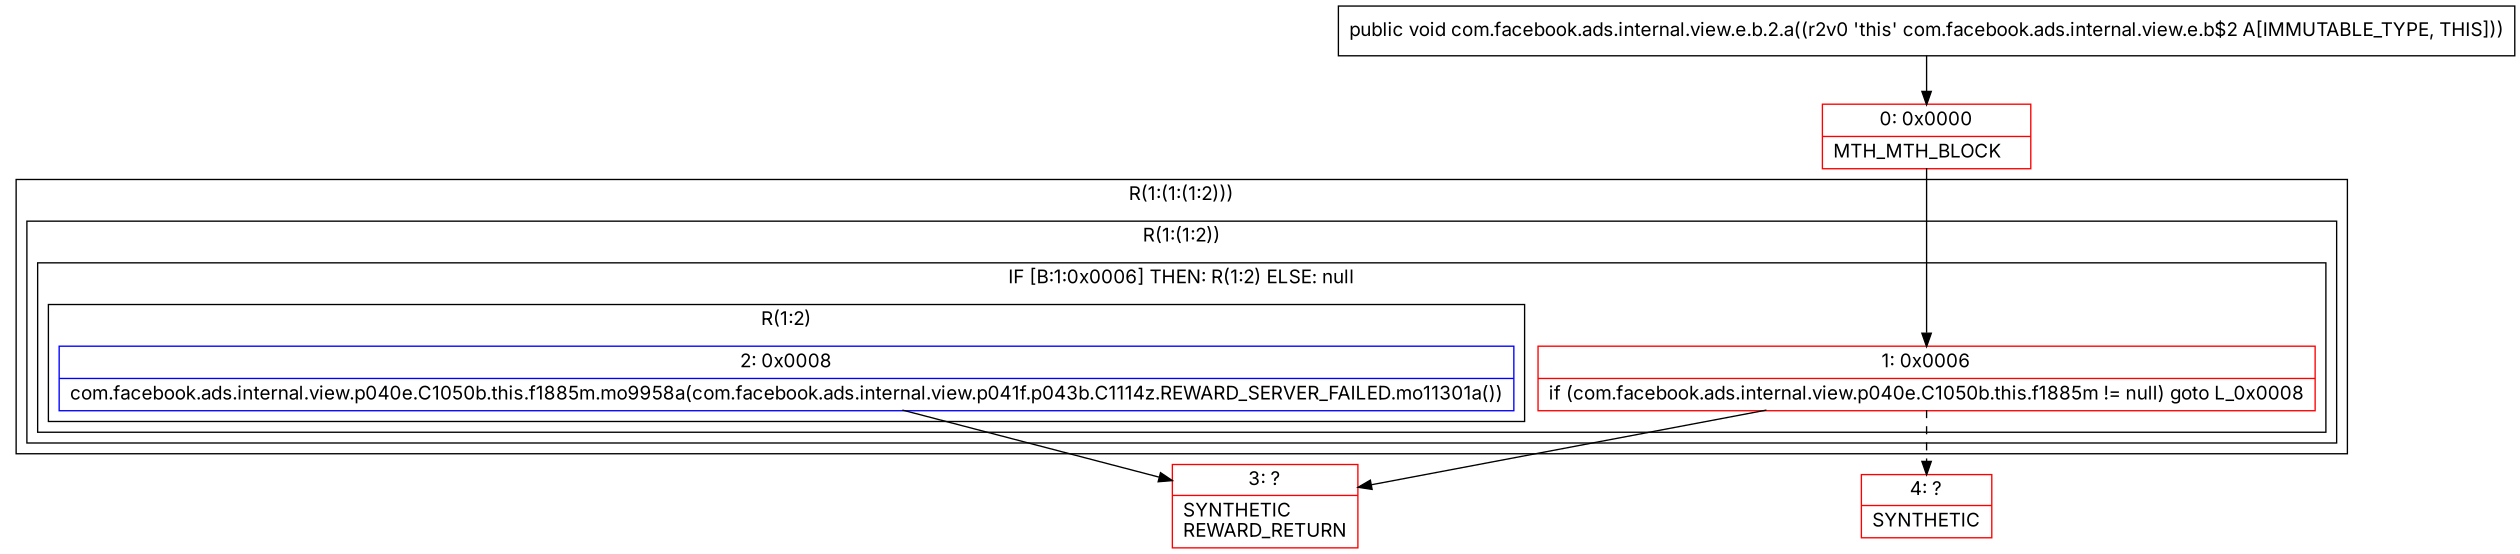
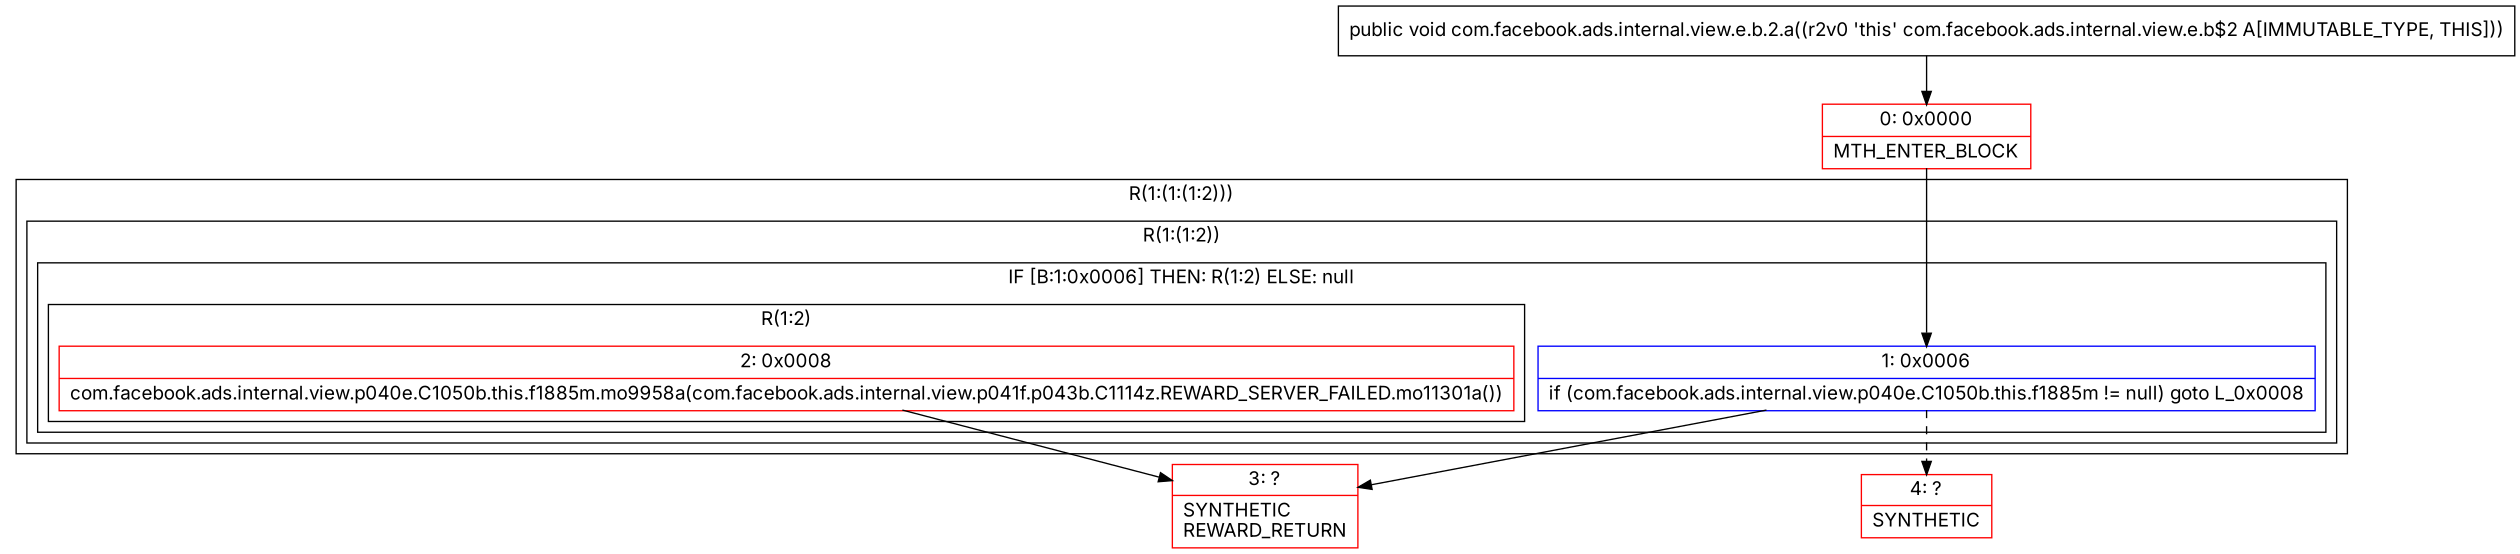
(1918, 152) -> (1927, 152)
(786, 378) -> (786, 378)
(1927, 378) -> (1927, 378)
